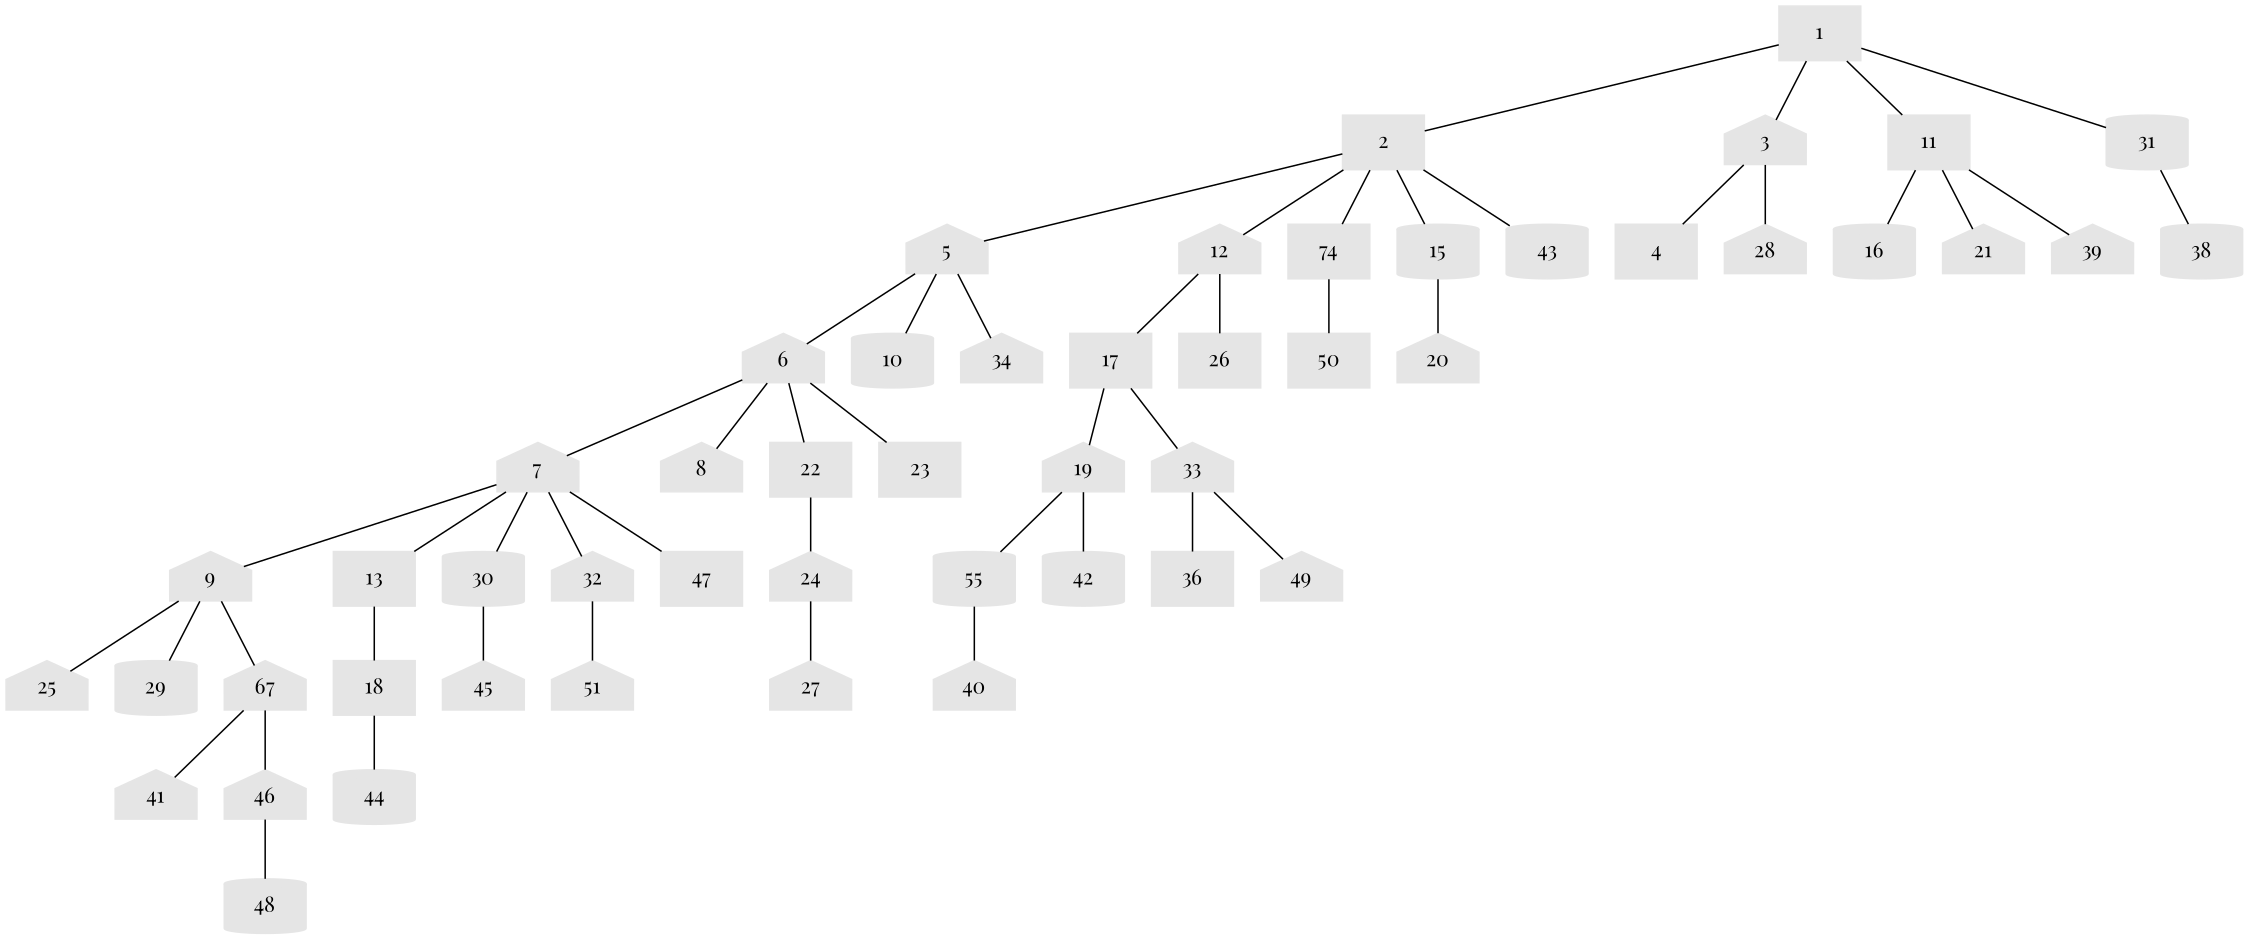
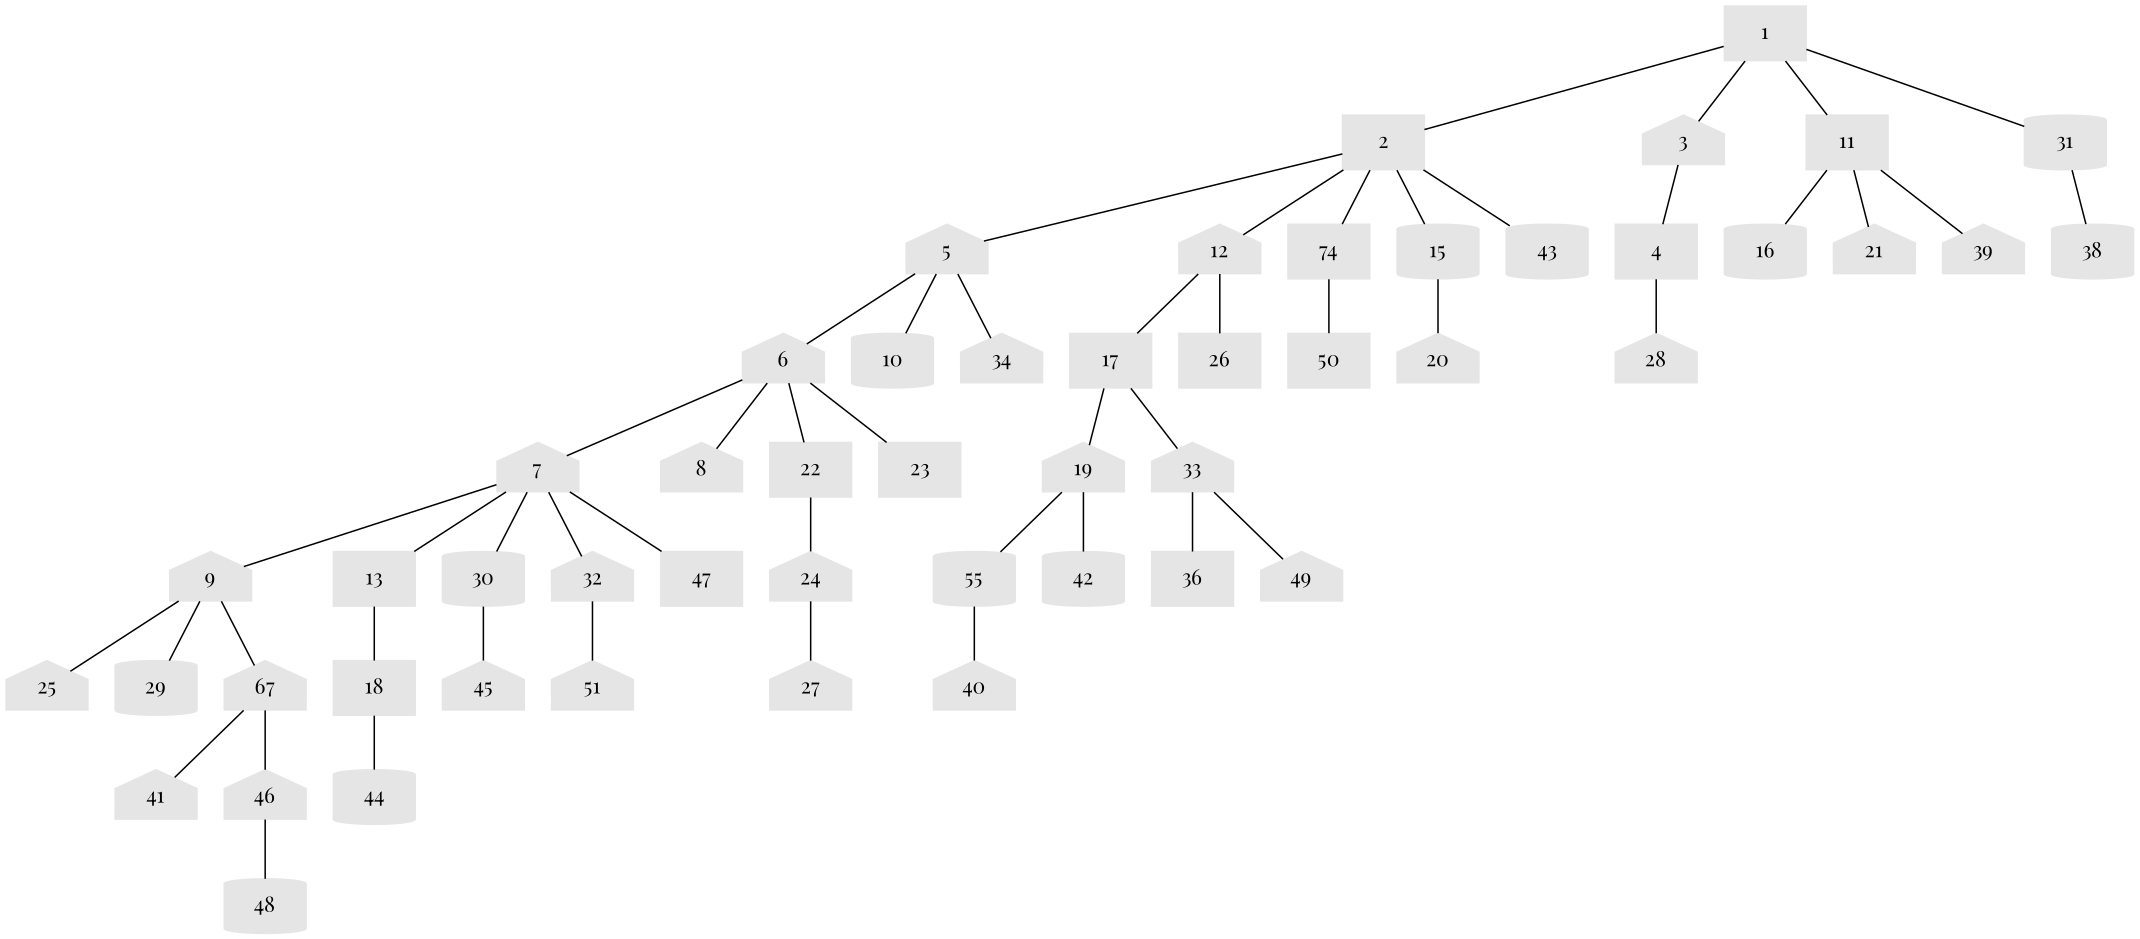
(1765, 195) -> (1656, 306)
